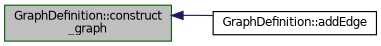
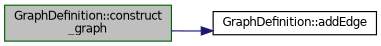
(198, 15) -> (186, 31)
